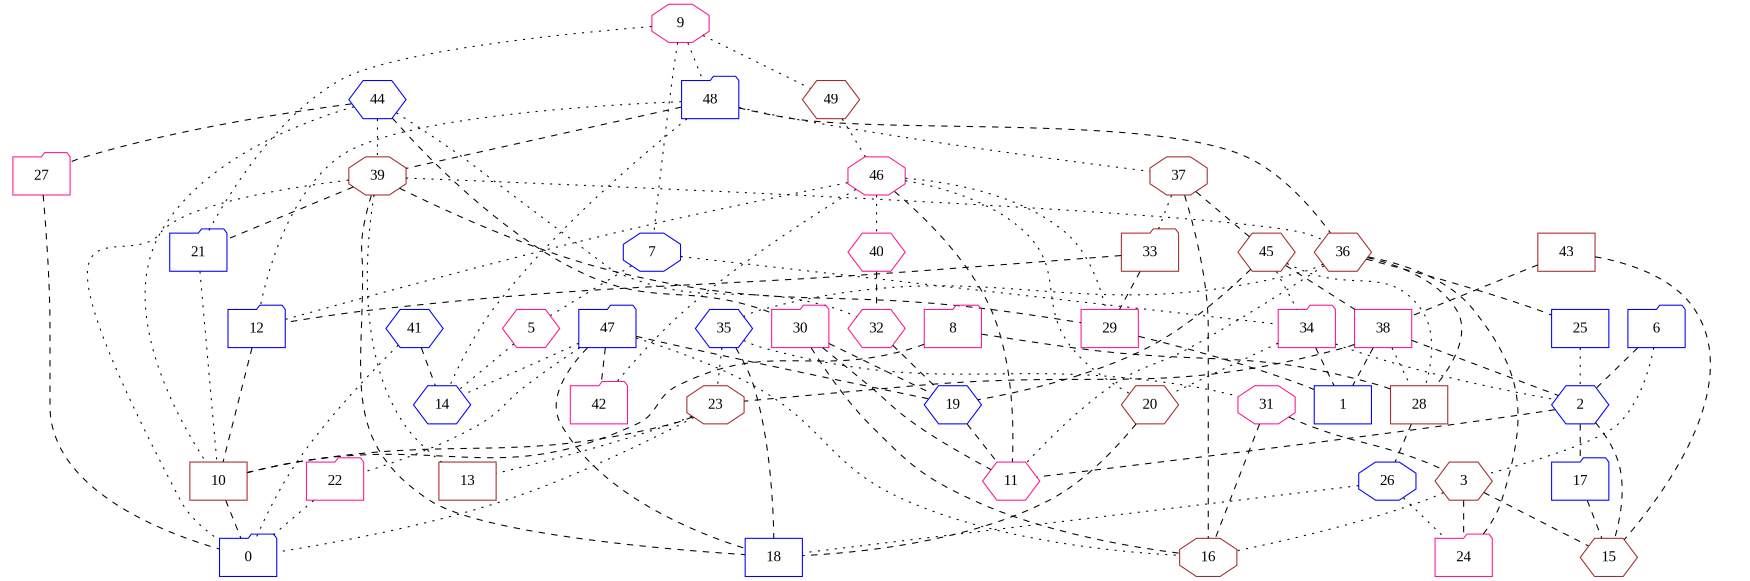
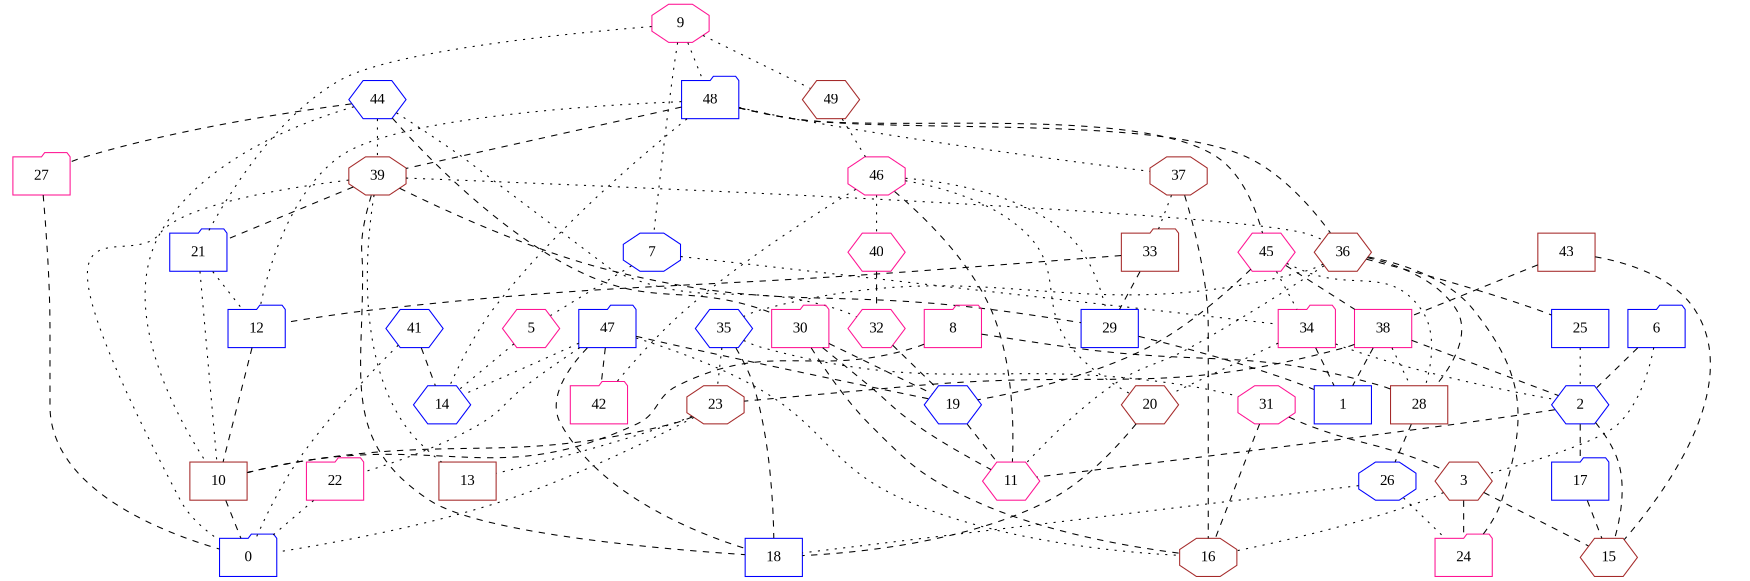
(1223, 214) -> (1025, 124)
(565, 245) -> (228, 290)
(1267, 252) -> (1267, 252)
(1110, 329) -> (1110, 329)
